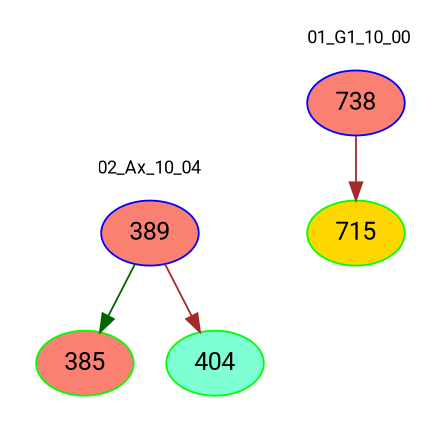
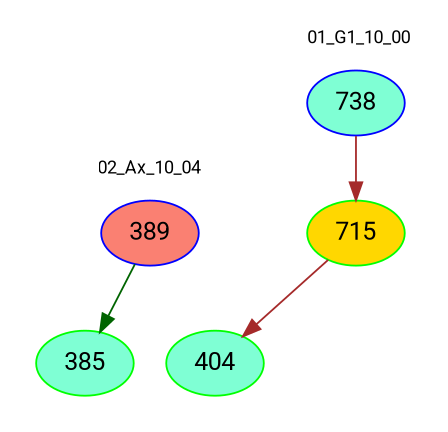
(356, 103) -> (356, 103)
(178, 290) -> (292, 292)
(85, 363) -> (85, 363)
